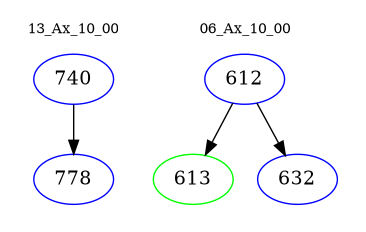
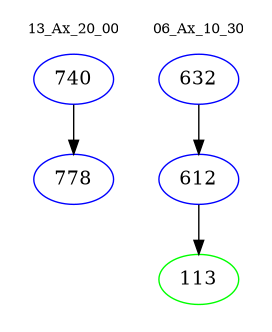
(74, 30) -> (74, 30)
(245, 30) -> (199, 30)
(268, 123) -> (199, 122)
(193, 179) -> (199, 279)
